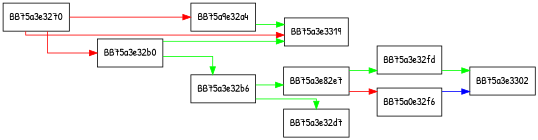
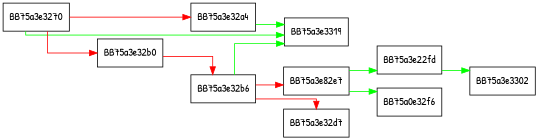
(223, 17) -> (223, 17)
(149, 35) -> (149, 35)
(220, 41) -> (240, 44)
(193, 56) -> (193, 56)
(409, 60) -> (409, 60)
(266, 85) -> (266, 85)
(359, 92) -> (359, 92)
(452, 92) -> none
(287, 99) -> (287, 99)
